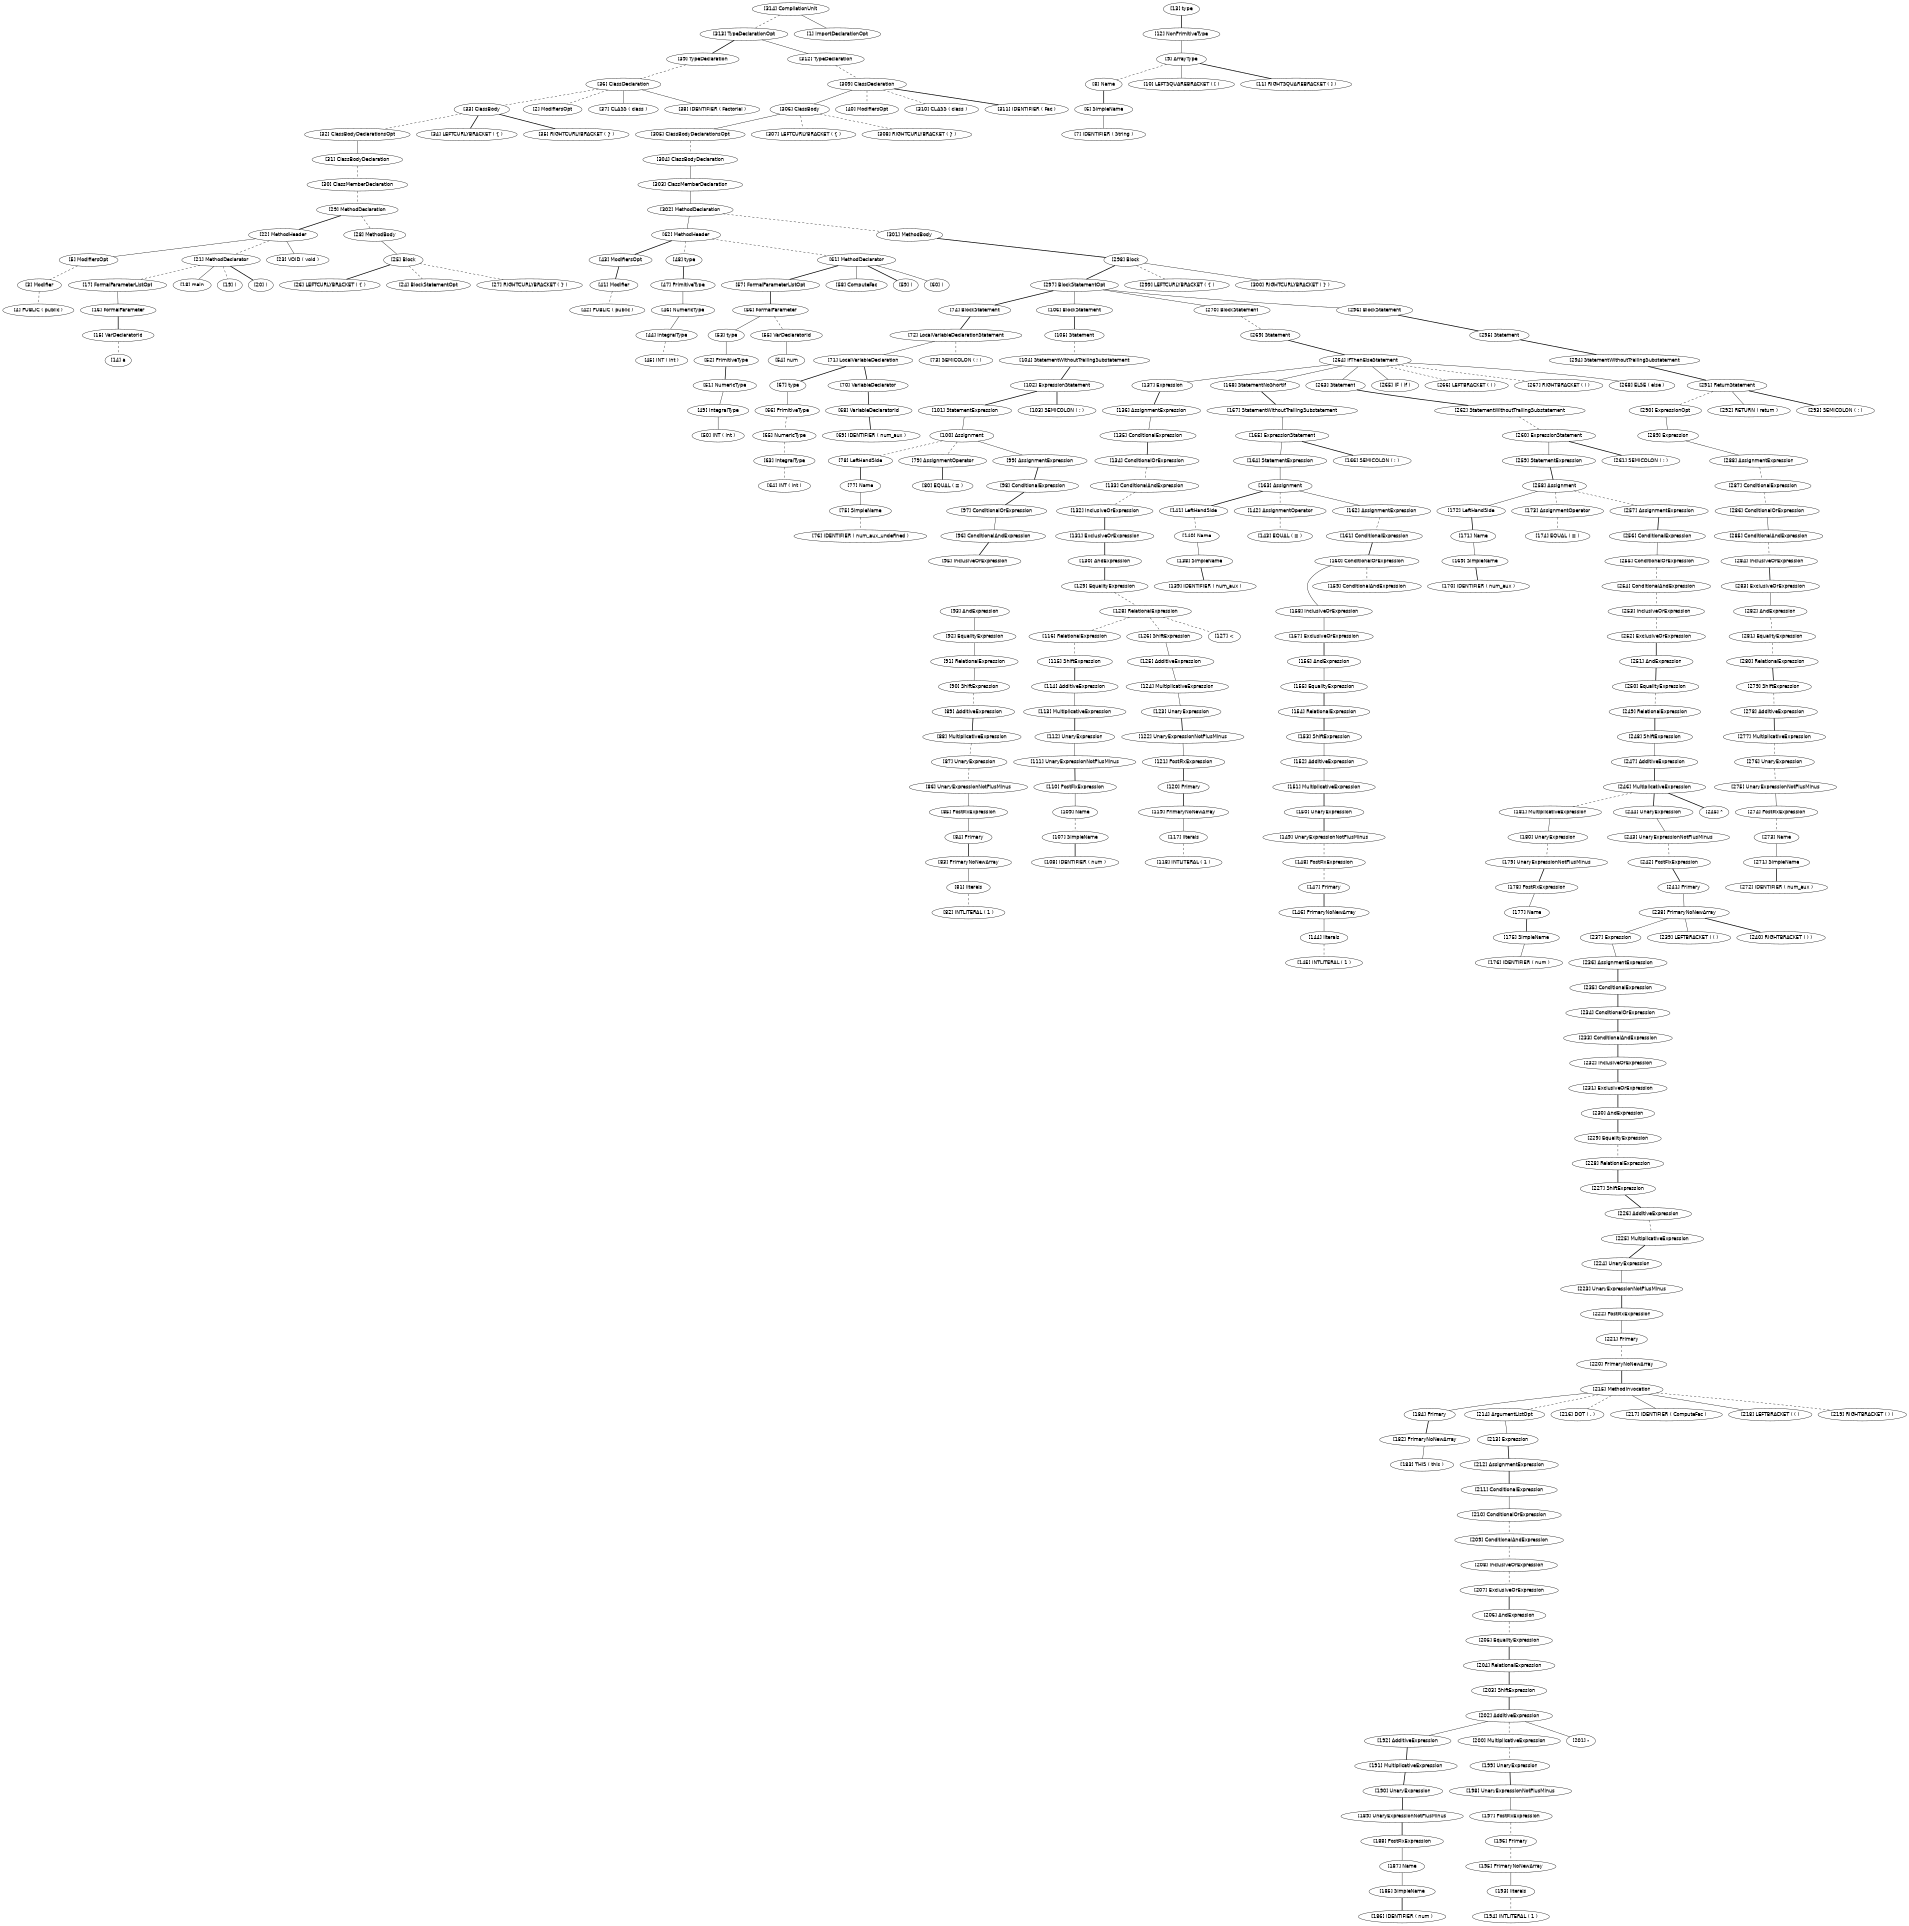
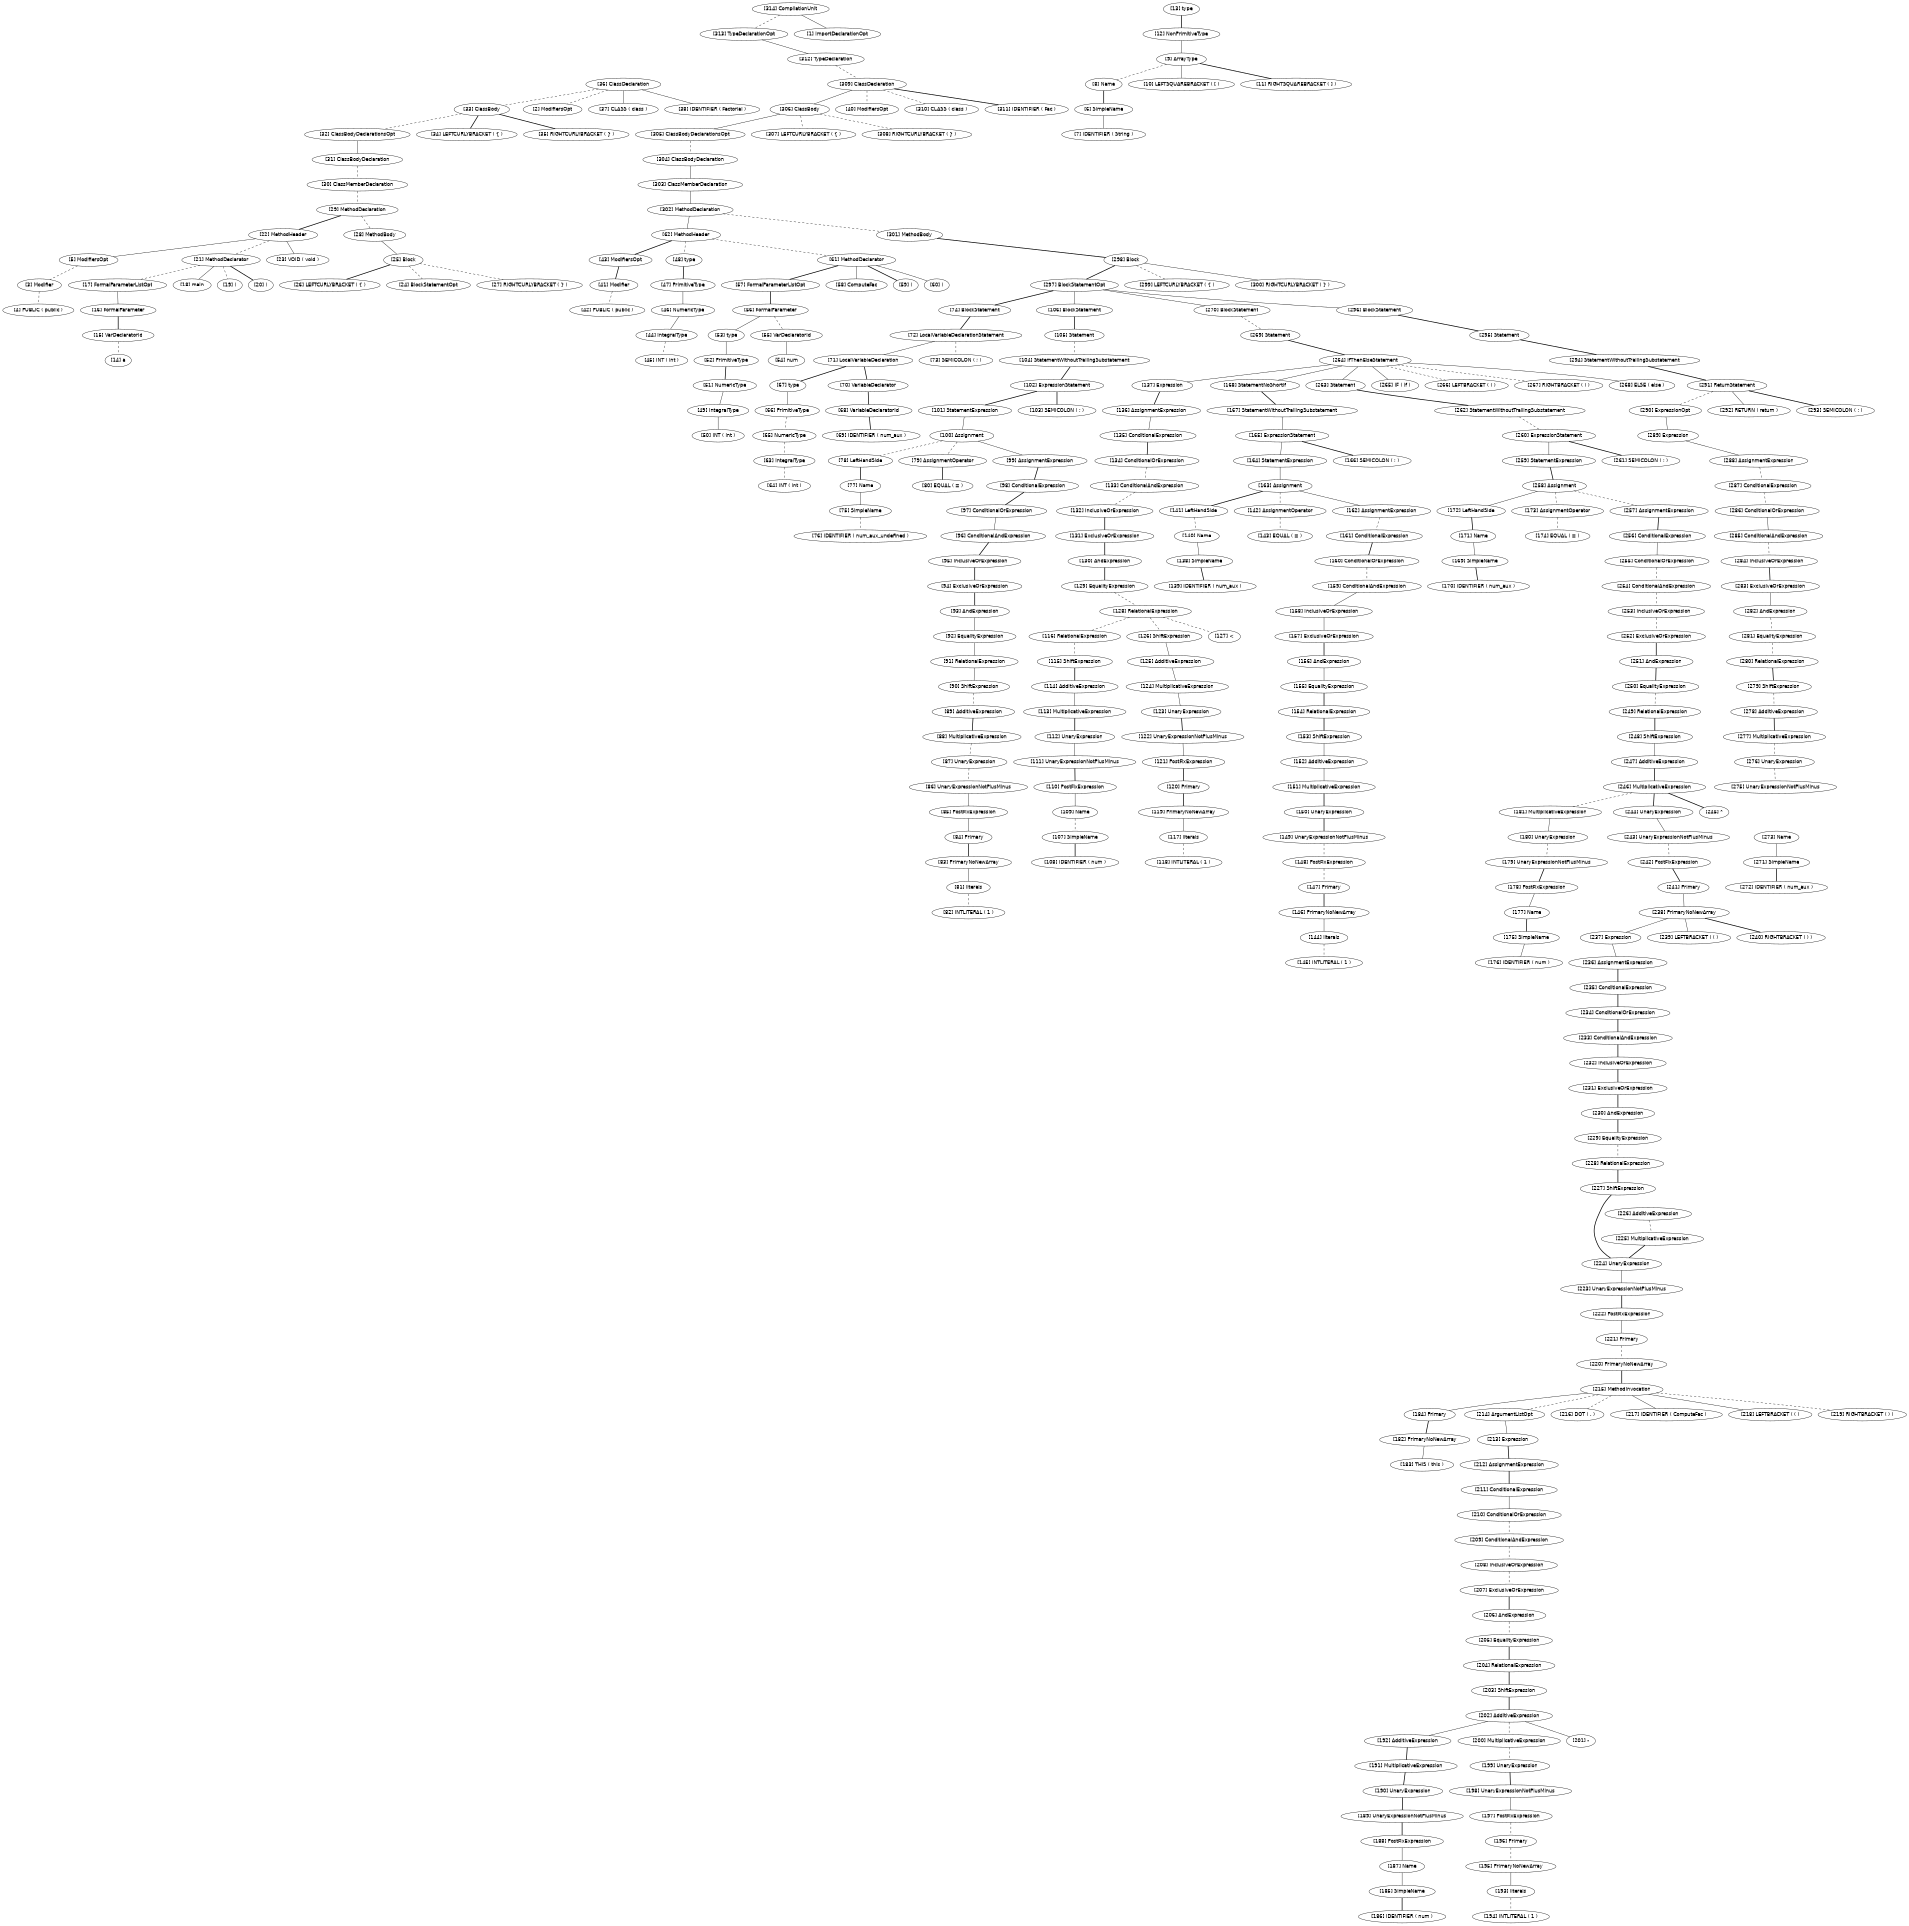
(703, 59) -> none
(1309, 581) -> (1345, 599)
none -> (975, 586)
(1777, 812) -> none
(1633, 1201) -> (1594, 1227)
